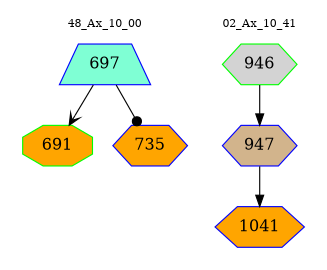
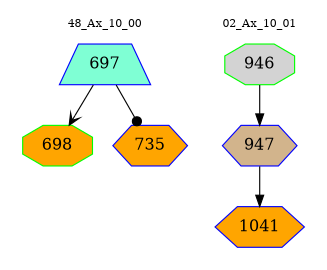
(260, 24) -> (260, 24)
(260, 64) -> (260, 64)
(58, 146) -> (58, 146)
